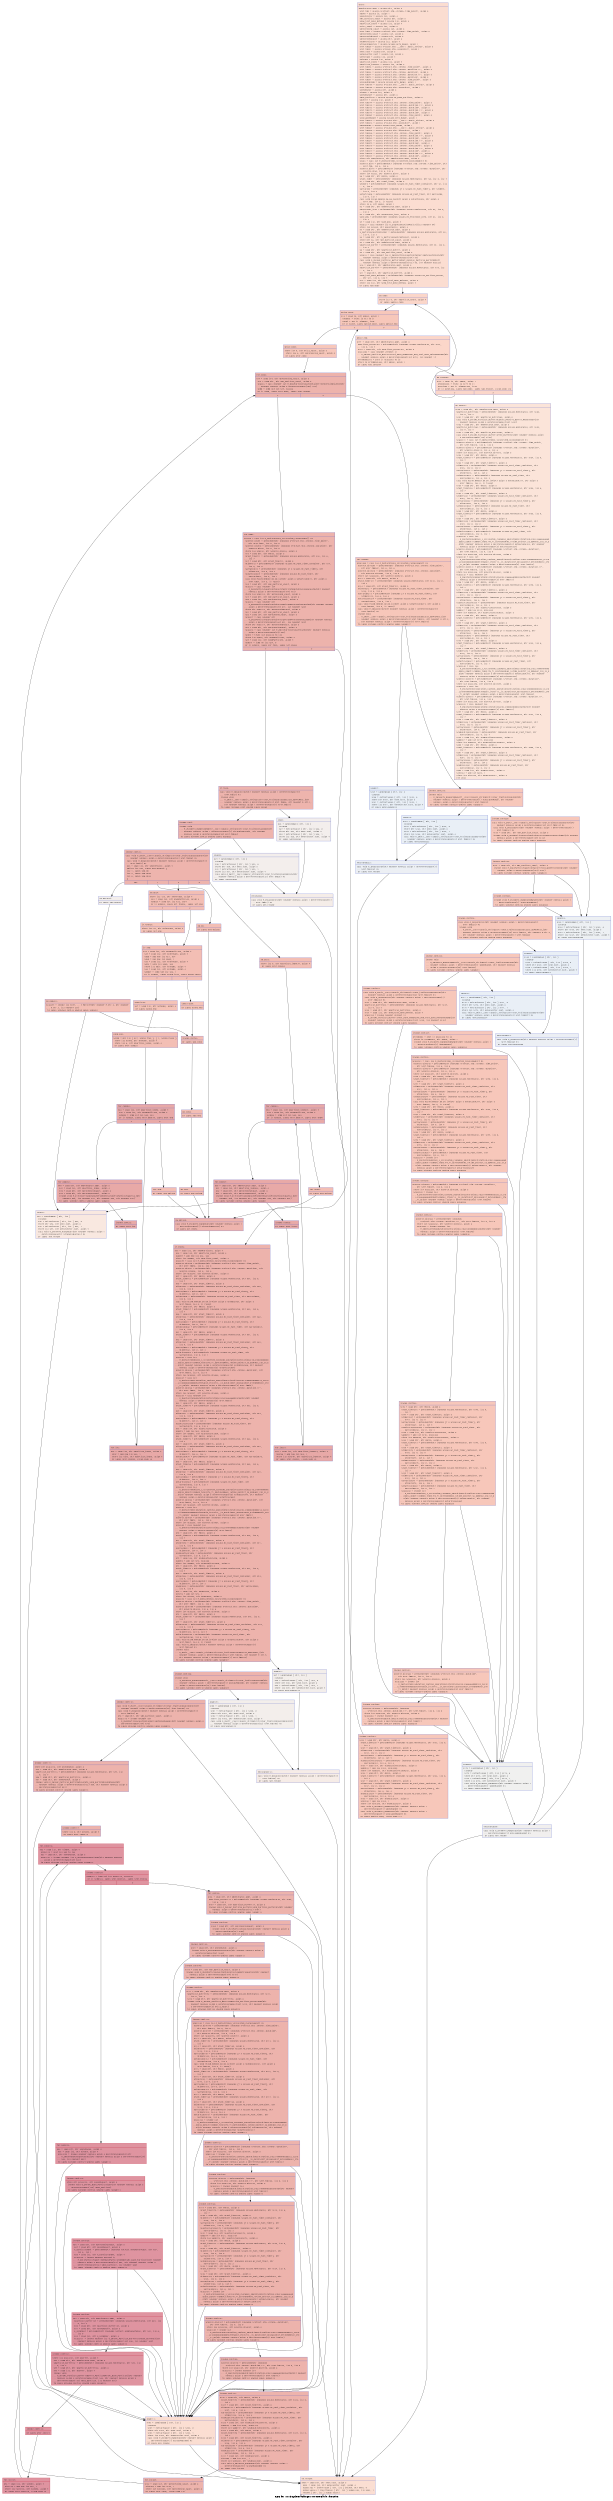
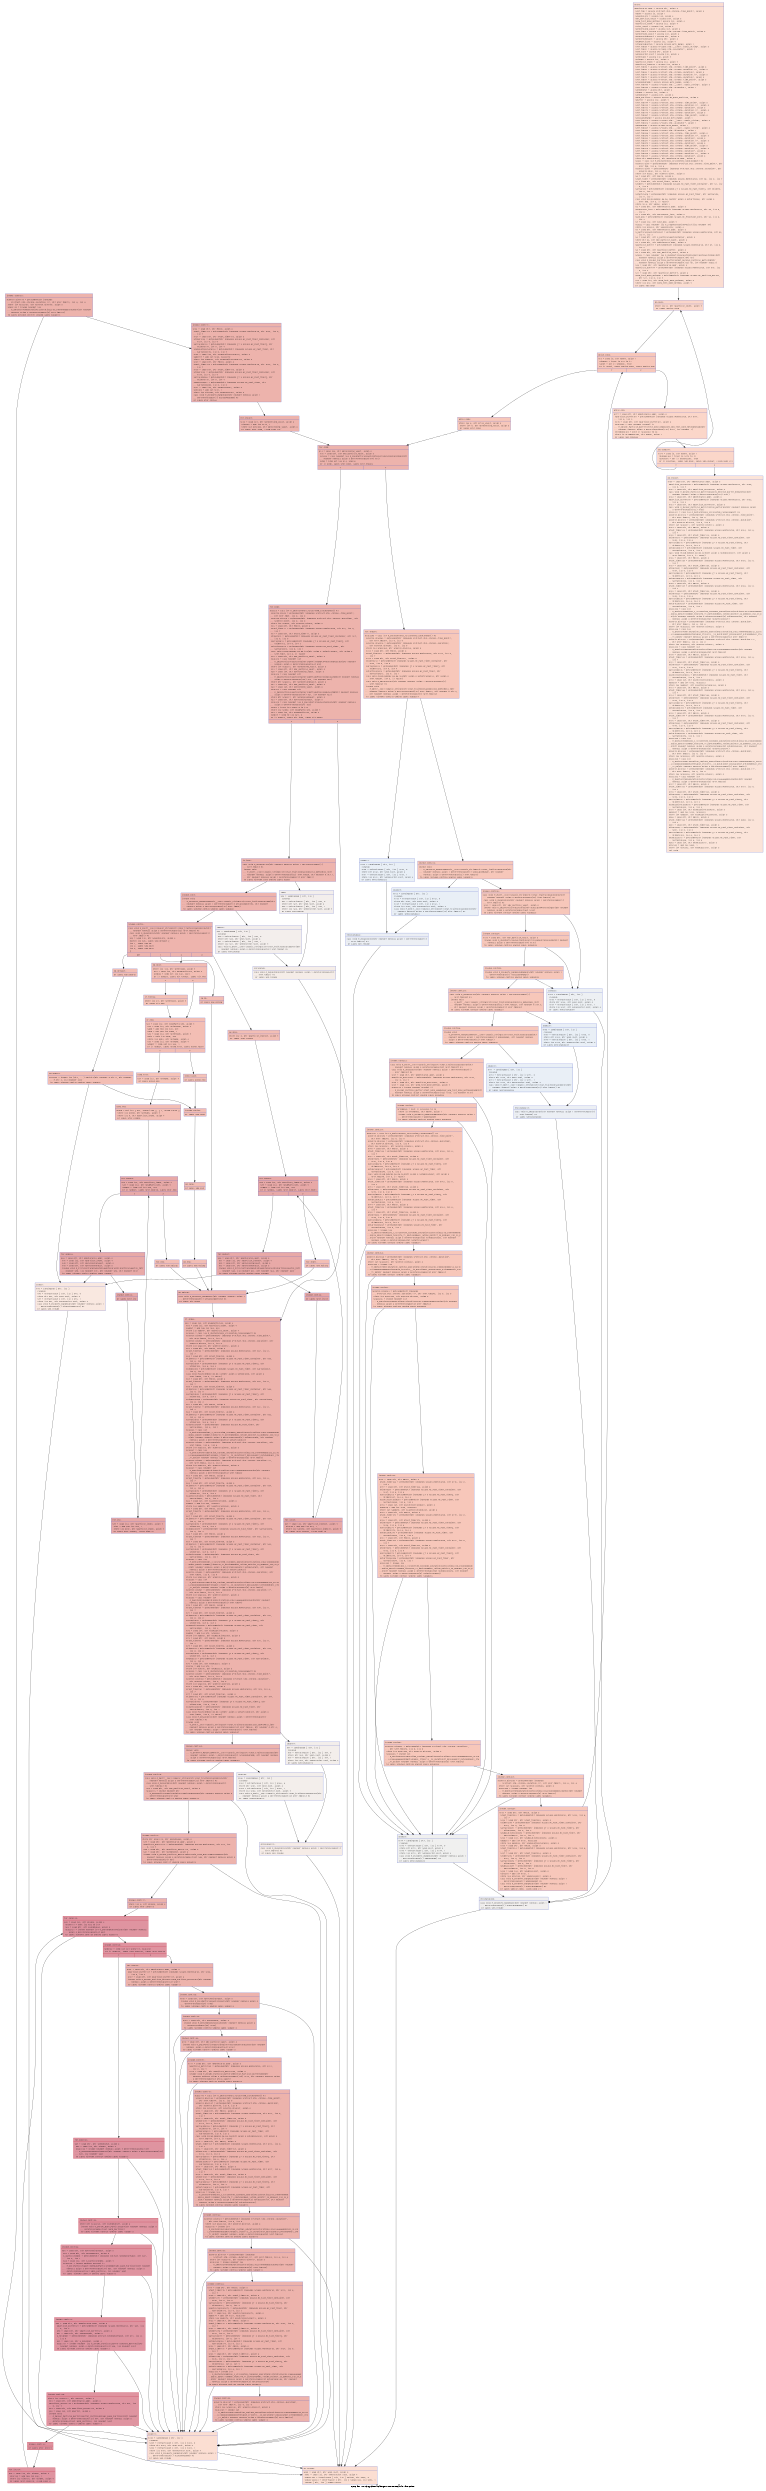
(110, 900) -> (125, 973)
(258, 2348) -> none
